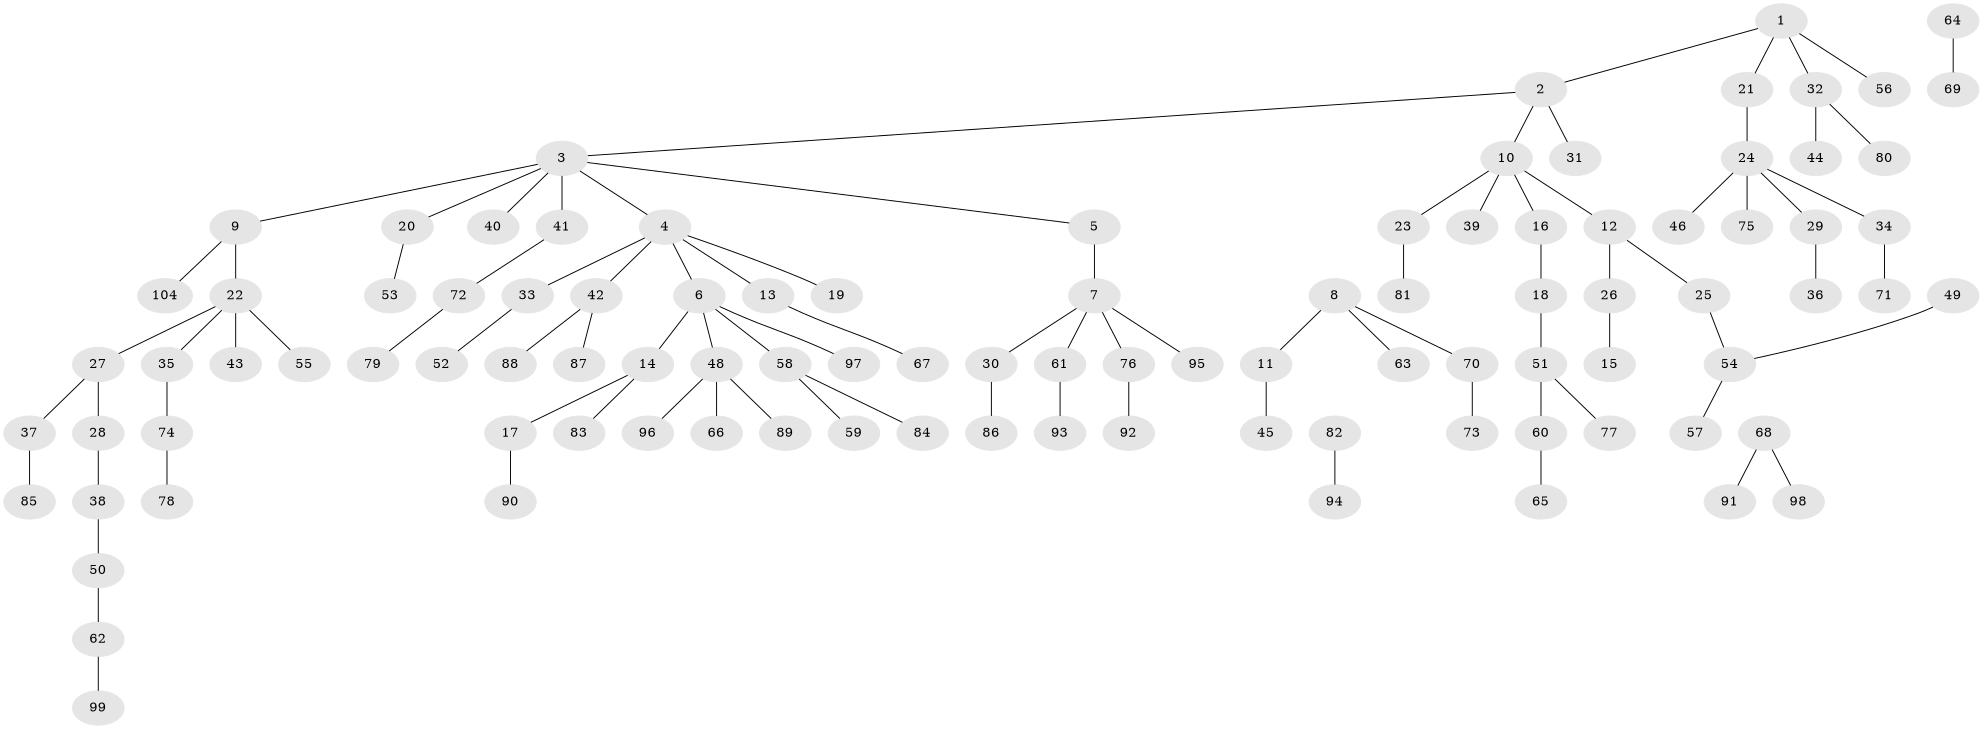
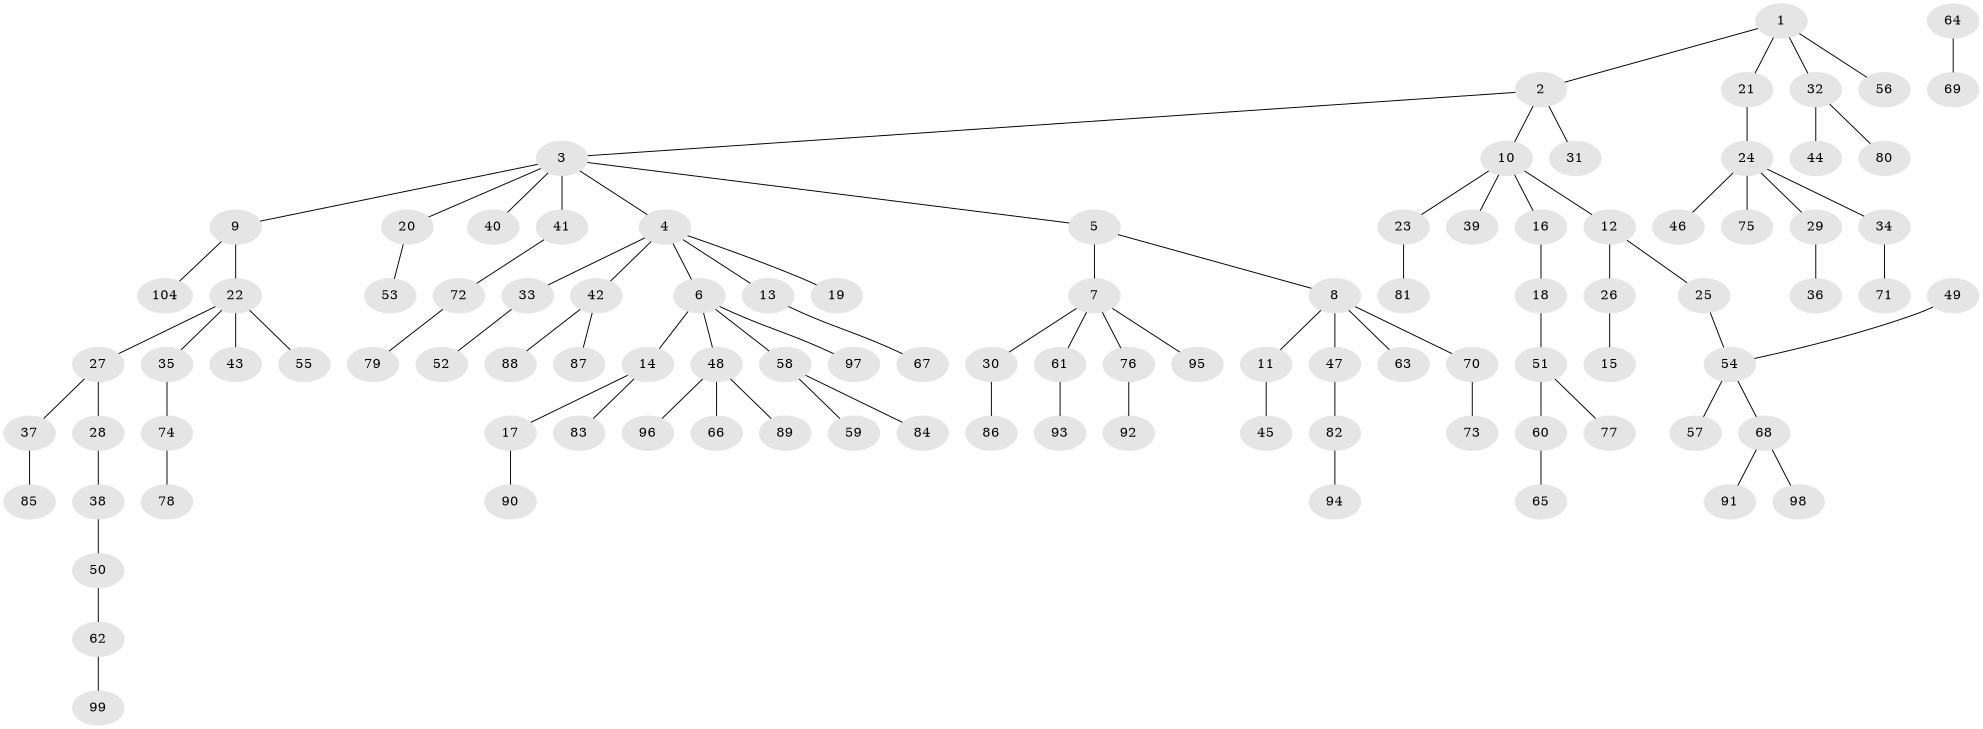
none -> (1215, 261)
none -> (1335, 364)
none -> (1747, 399)
